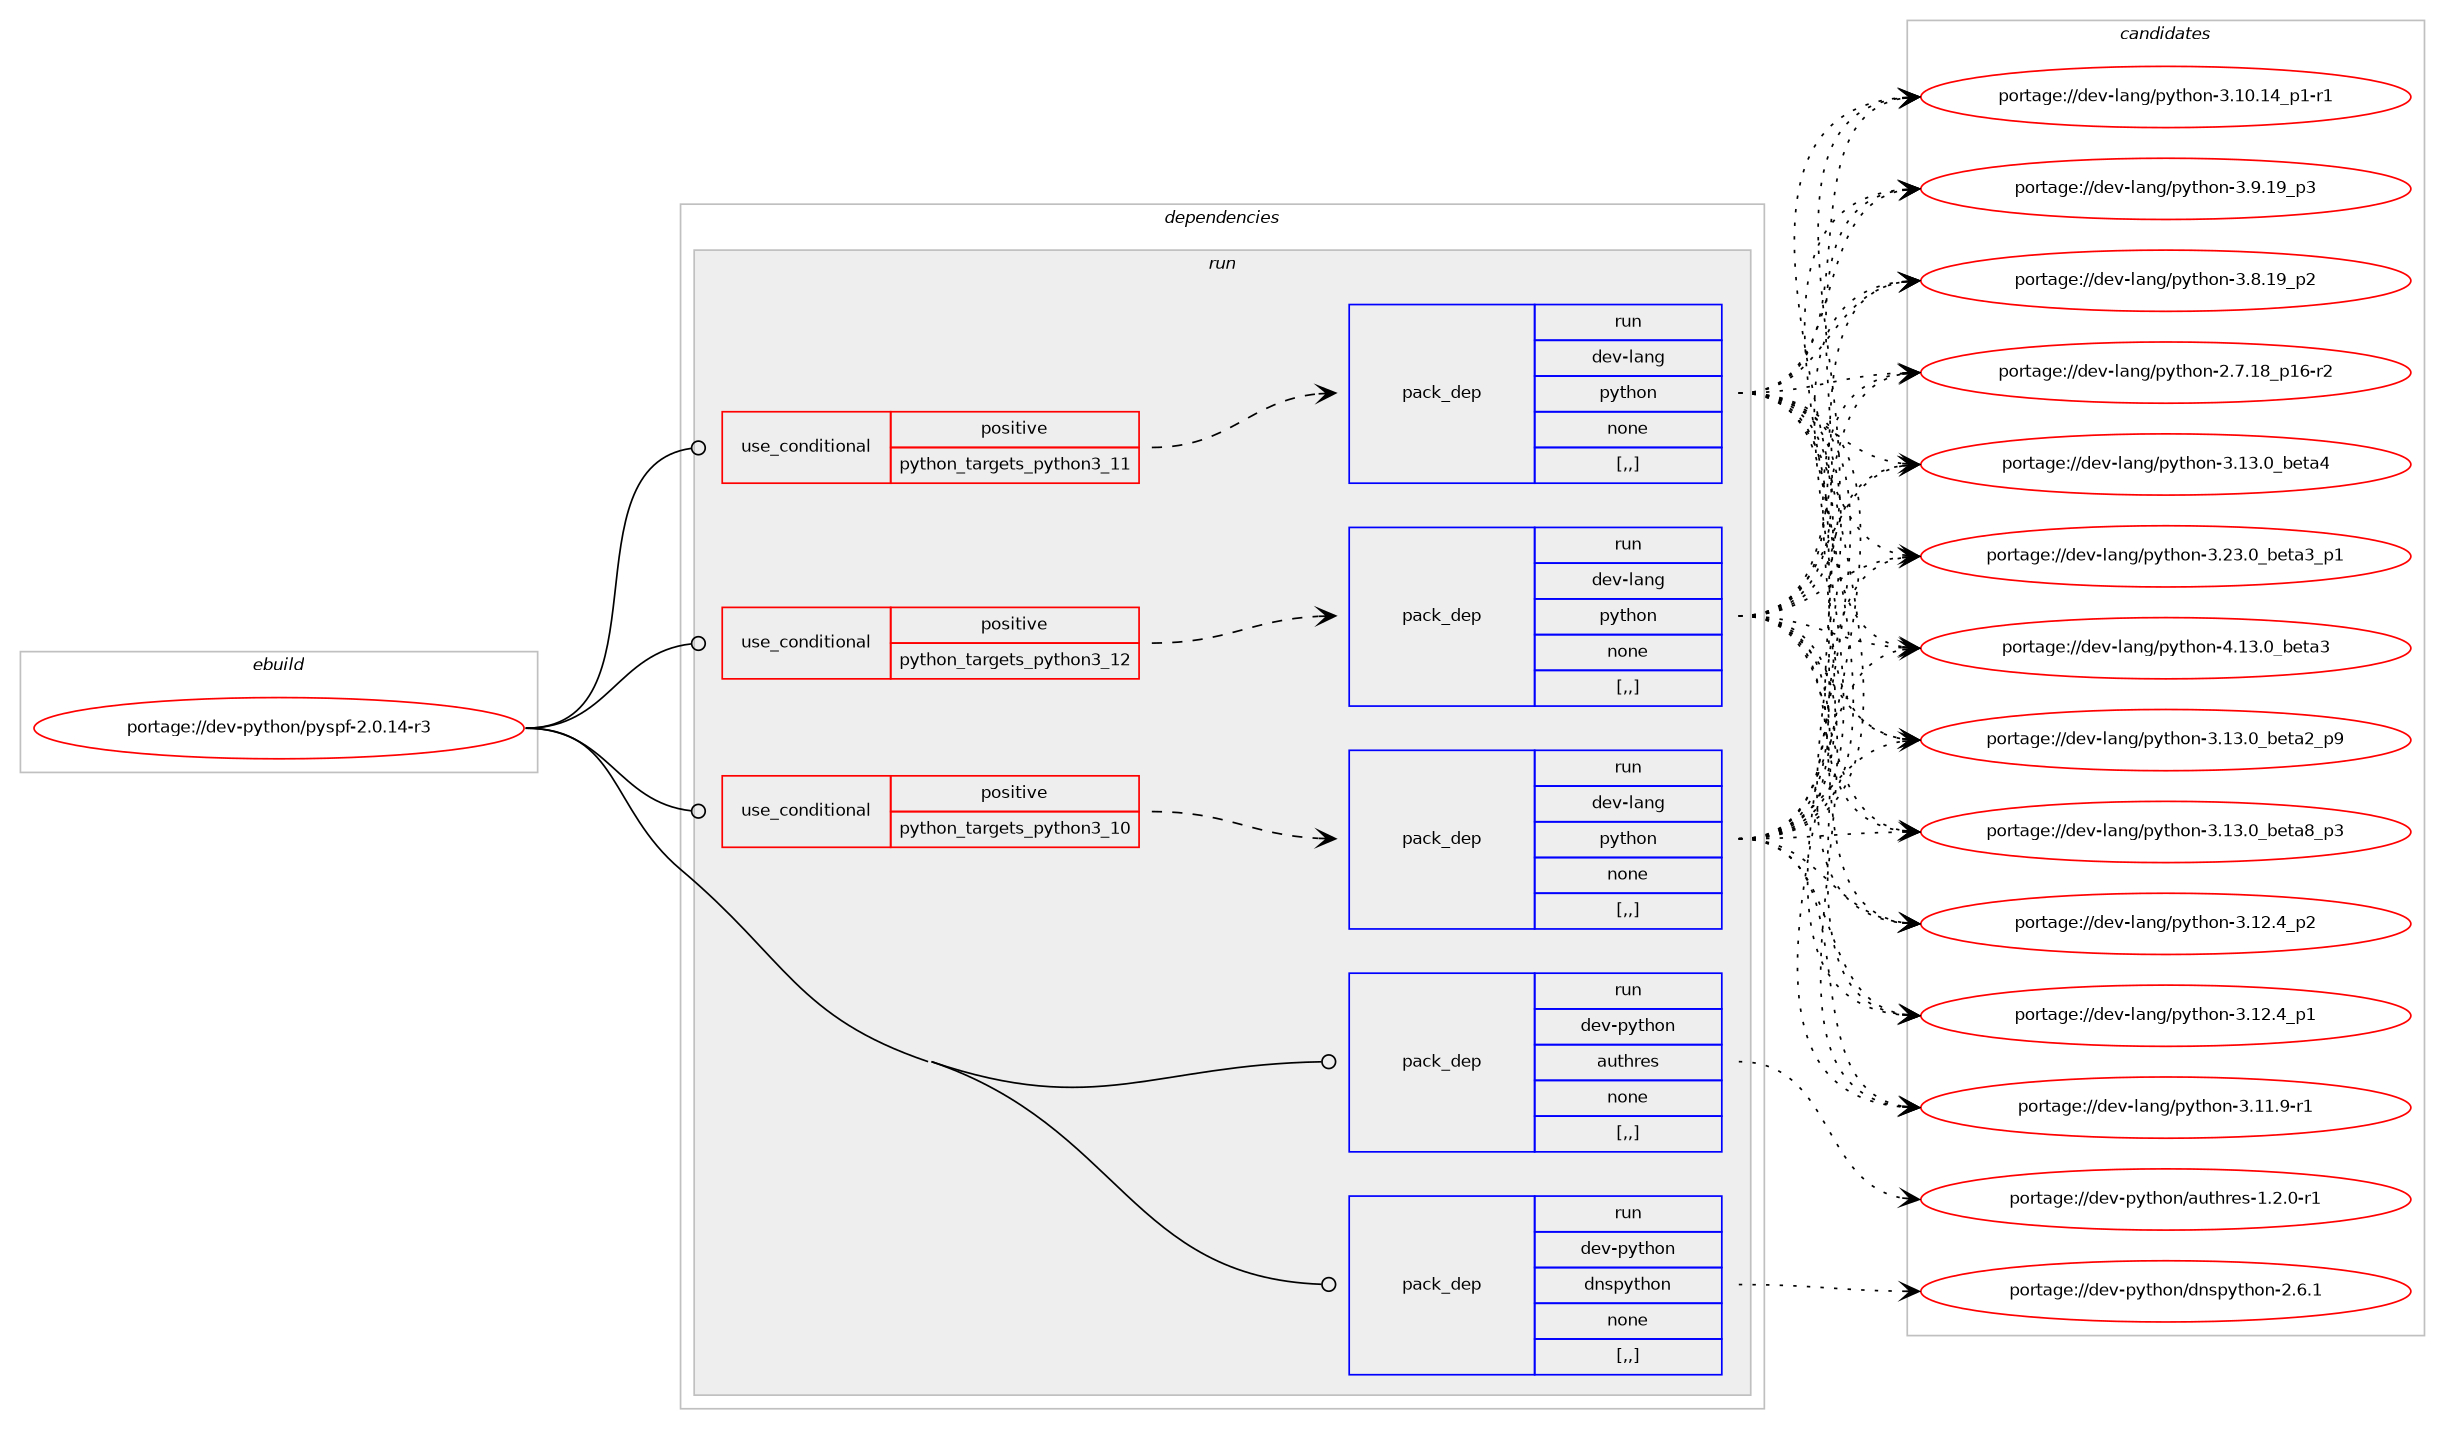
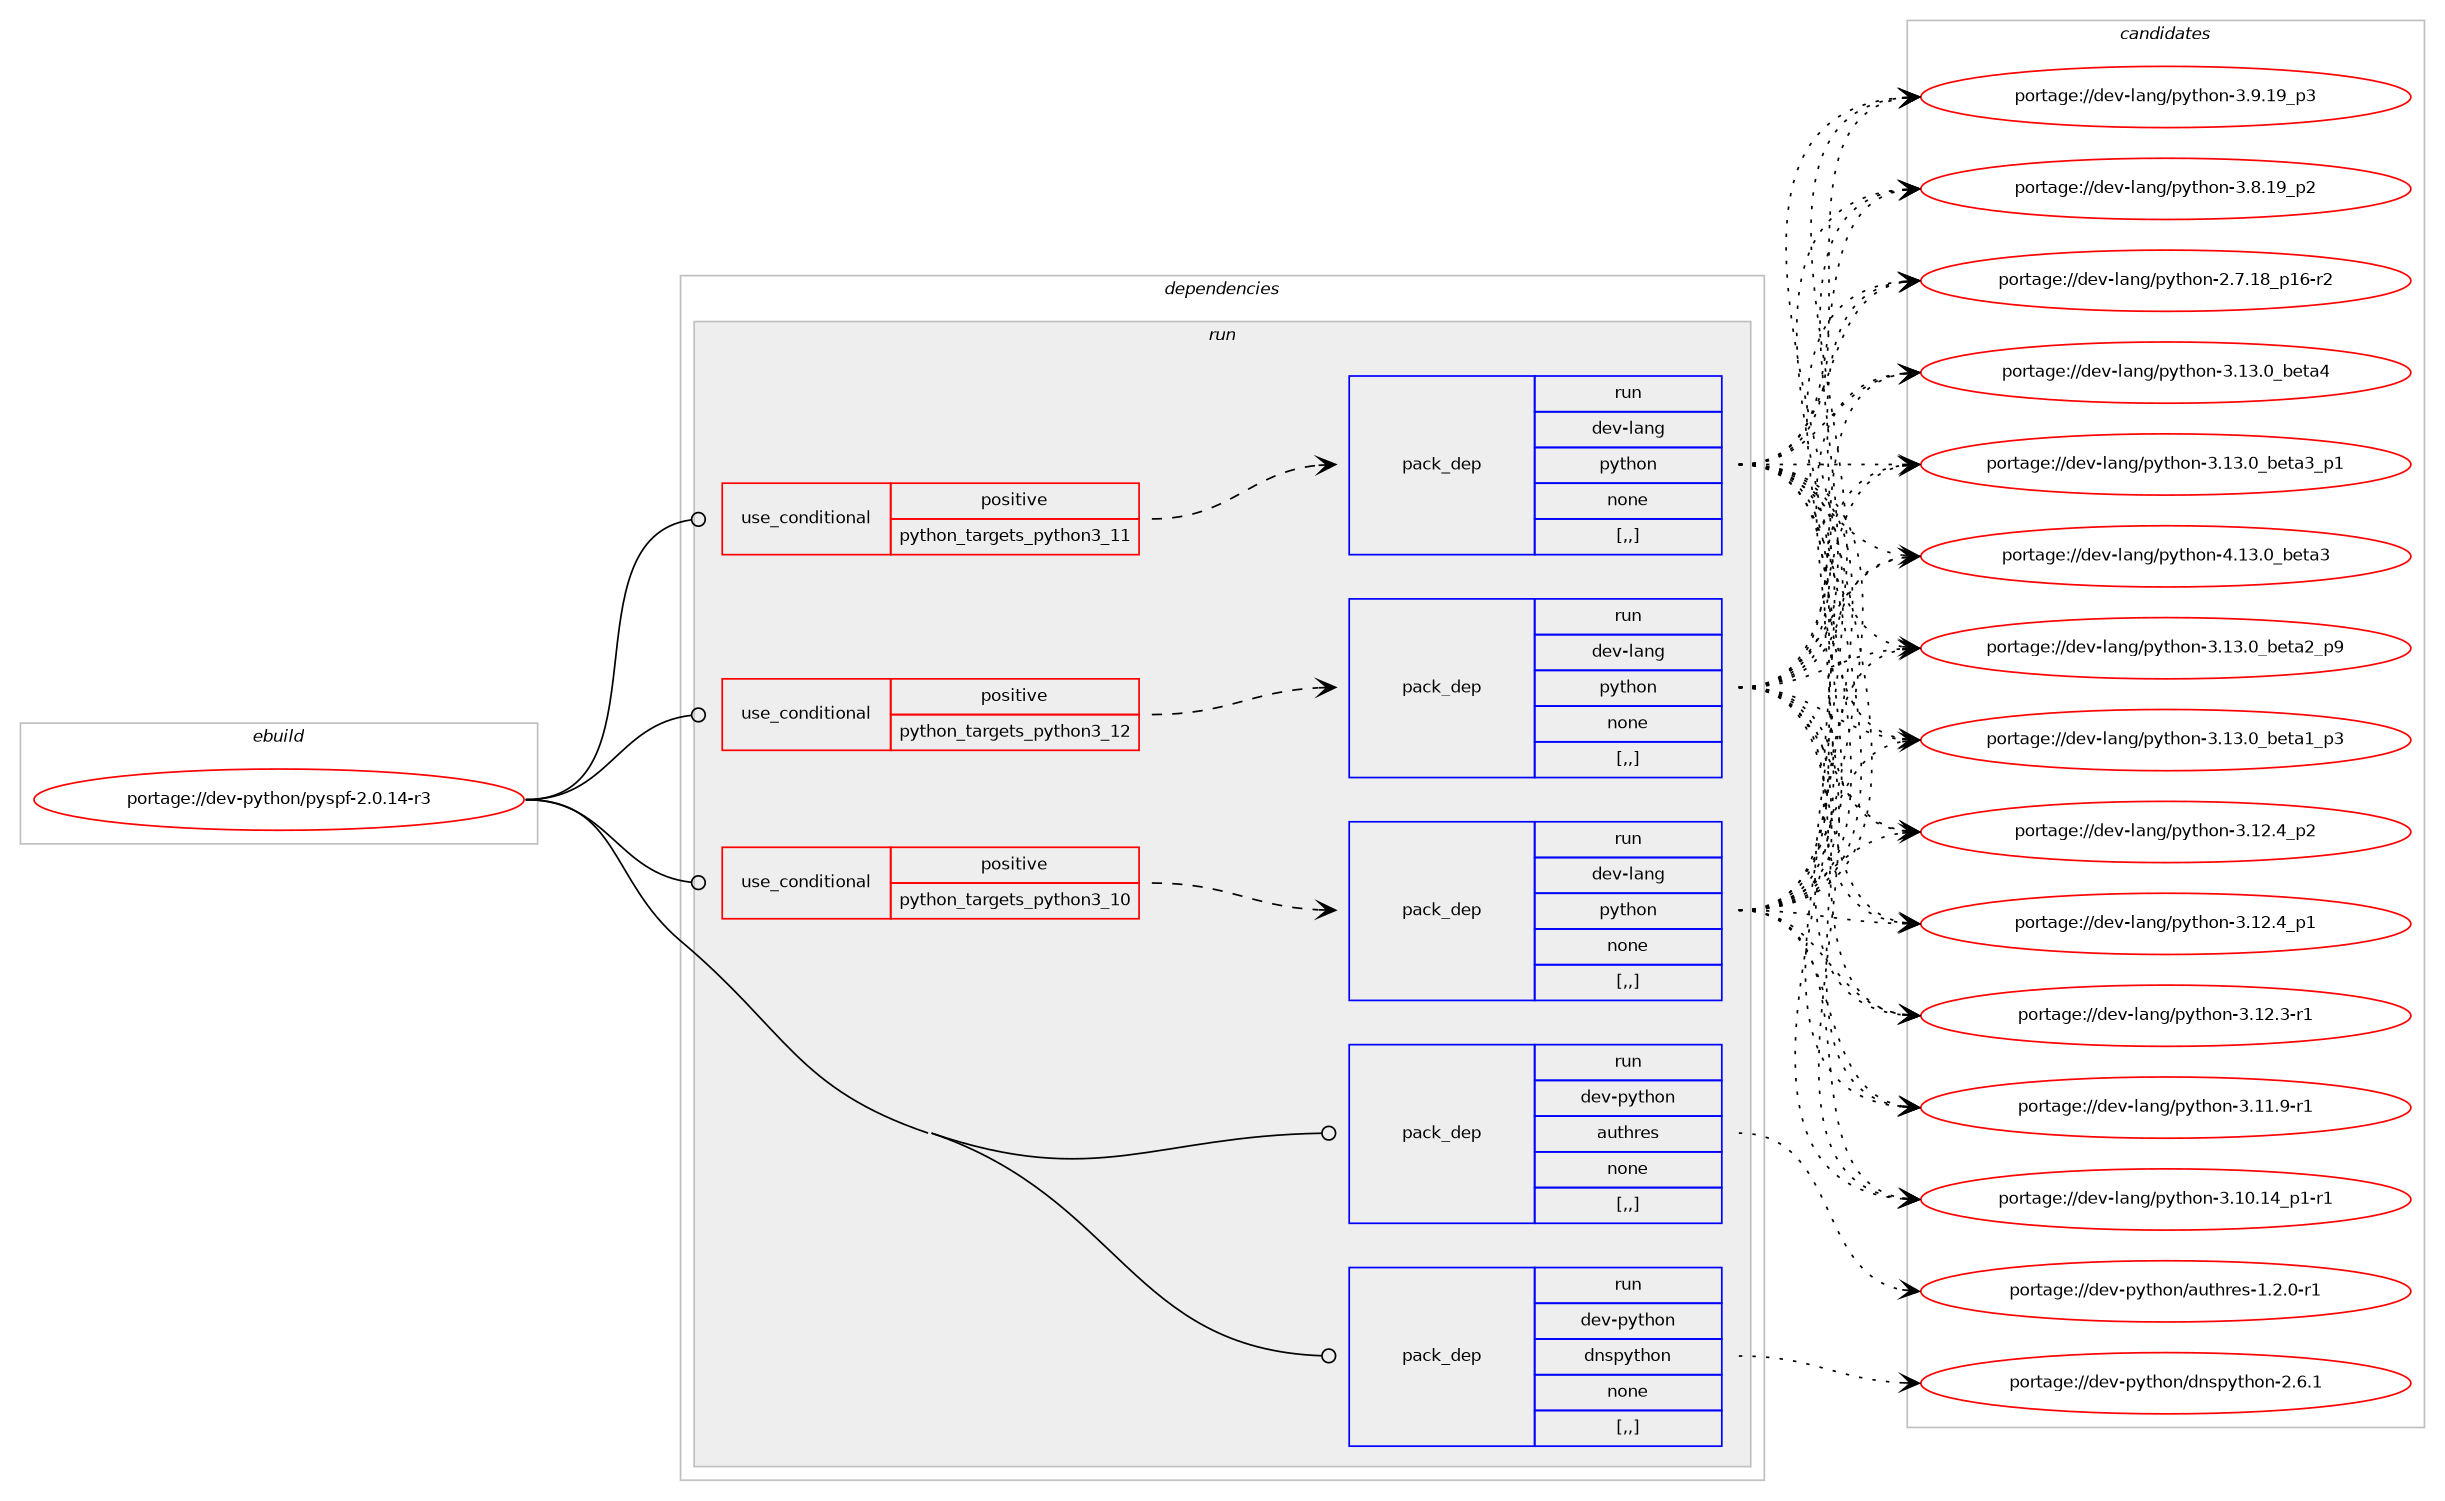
(2166, 556) -> (2166, 464)
(2166, 832) -> (2166, 740)
none -> (2166, 1016)
